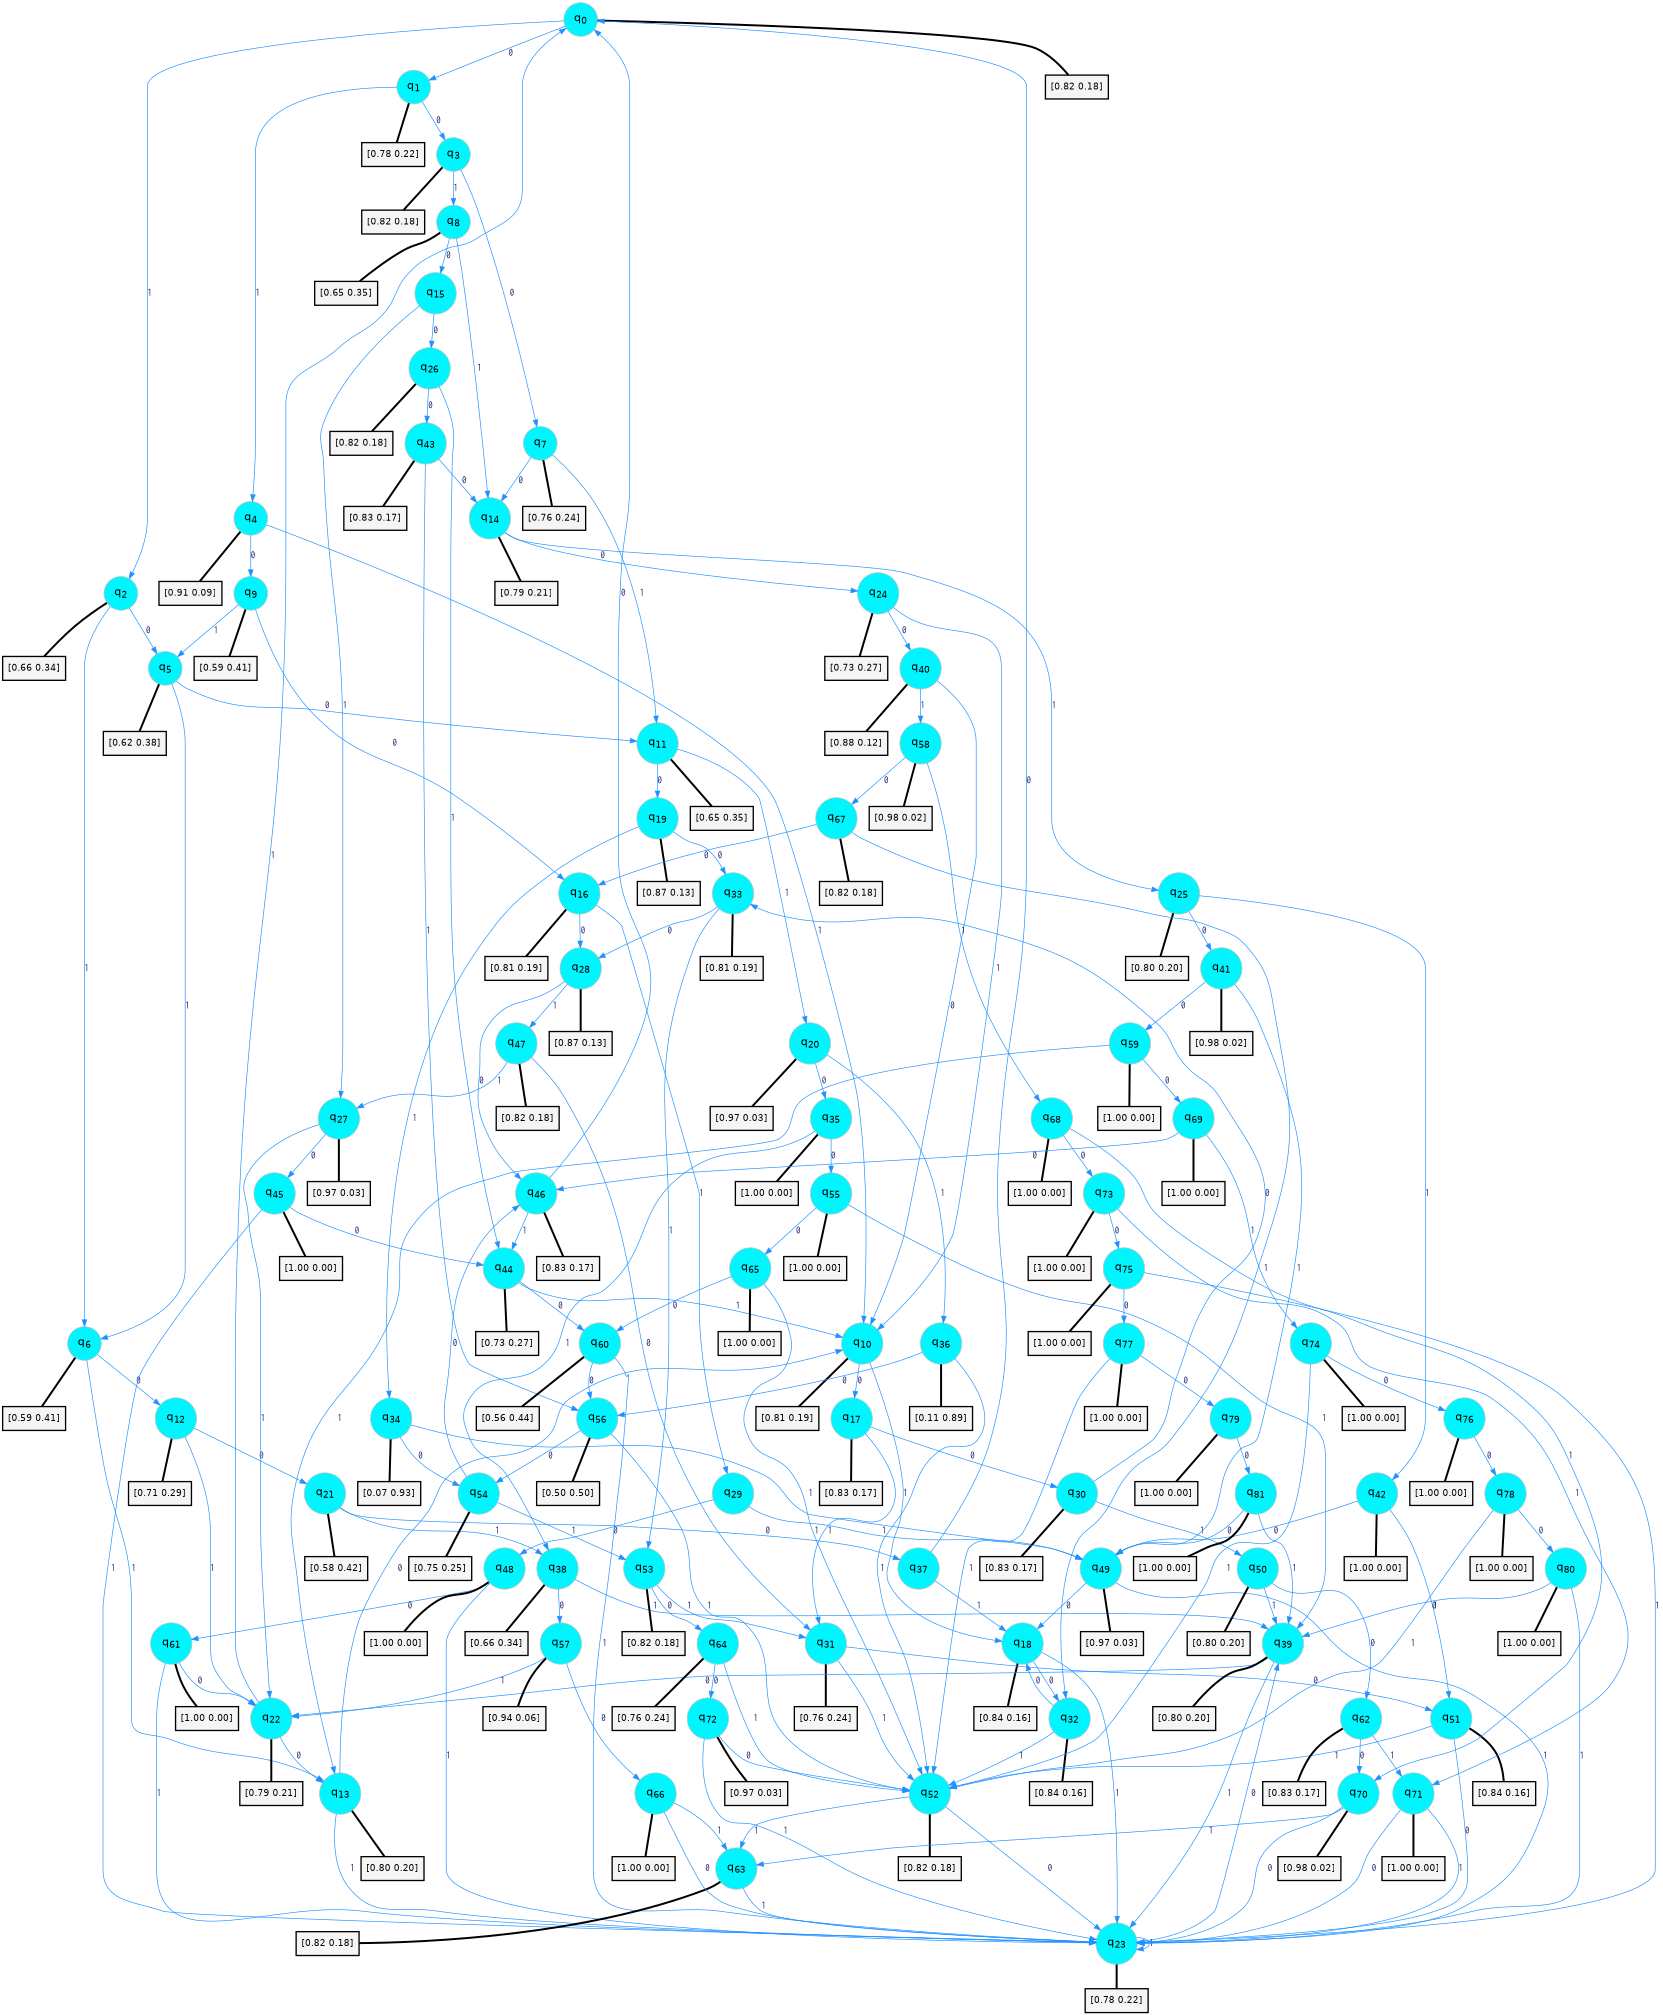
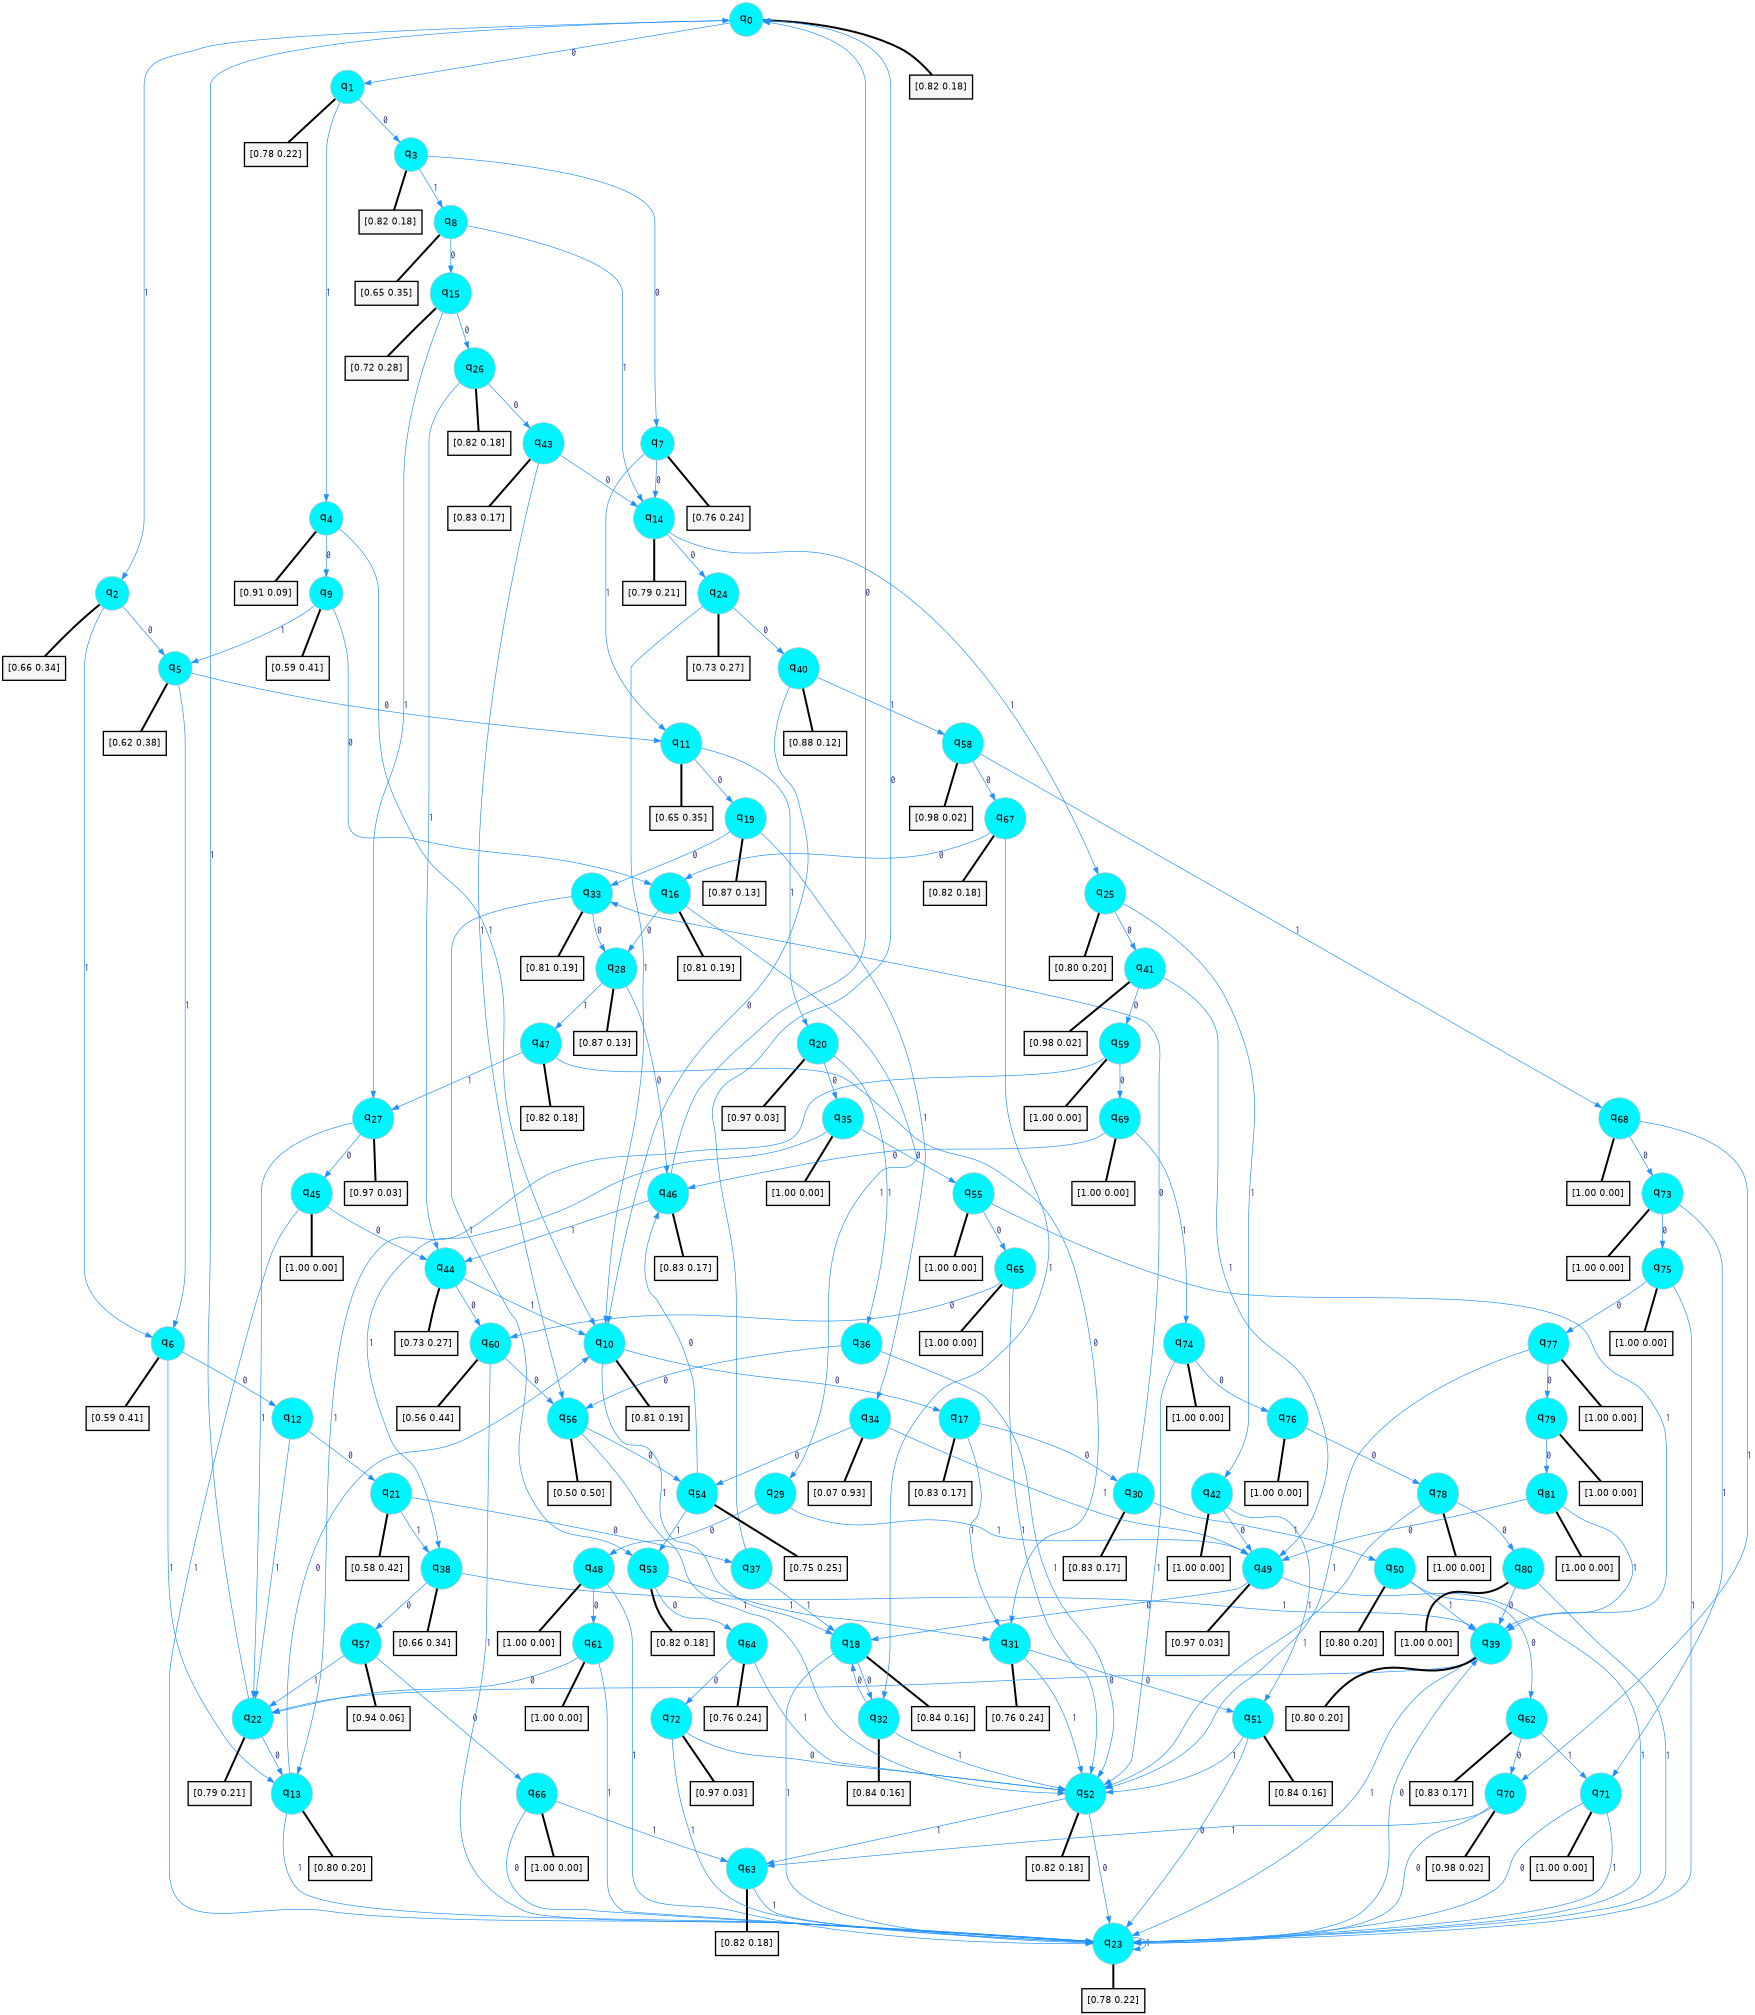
none -> (377, 368)
(941, 1418) -> none
(160, 1493) -> none
